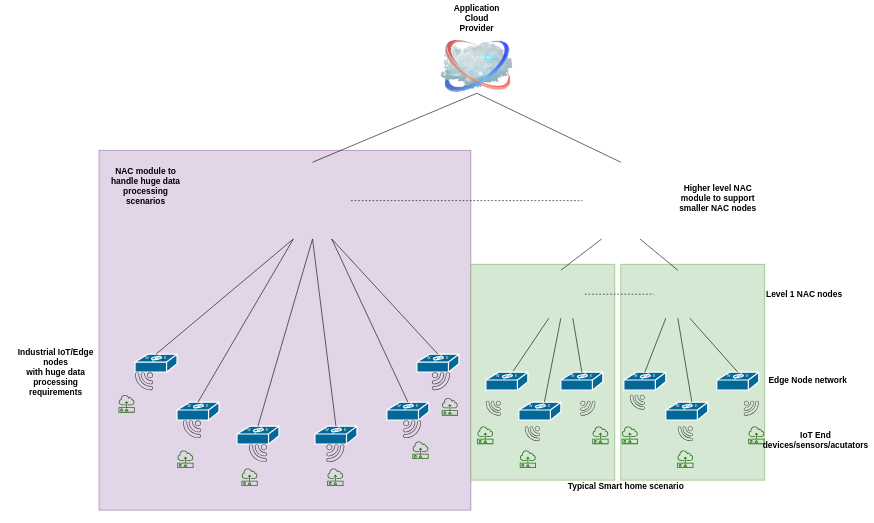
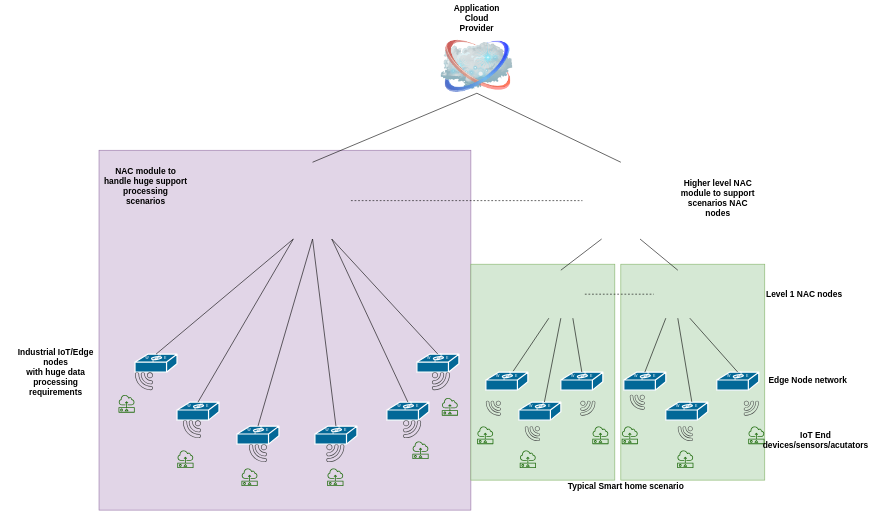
(146, 186) -> (146, 186)
(718, 198) -> (718, 198)
